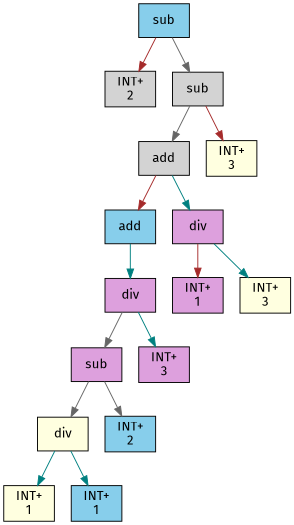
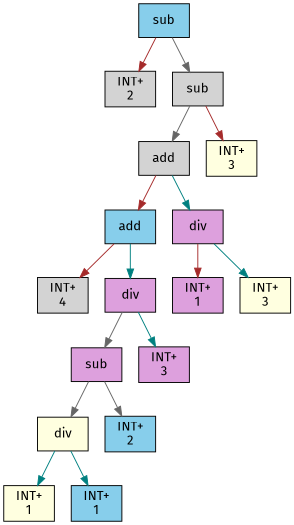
none -> (63, 295)
